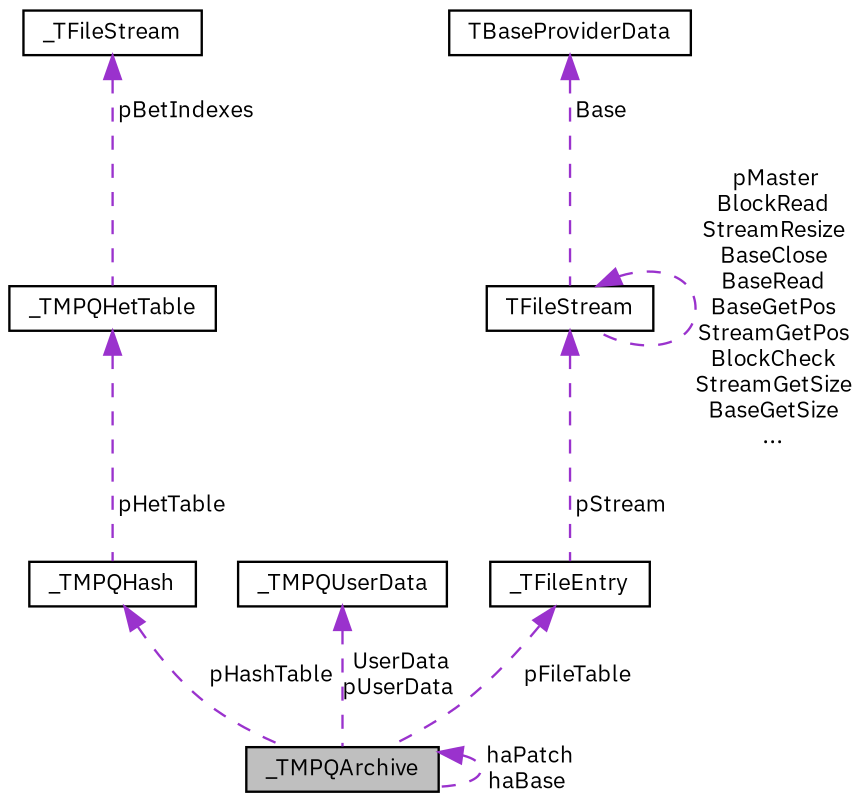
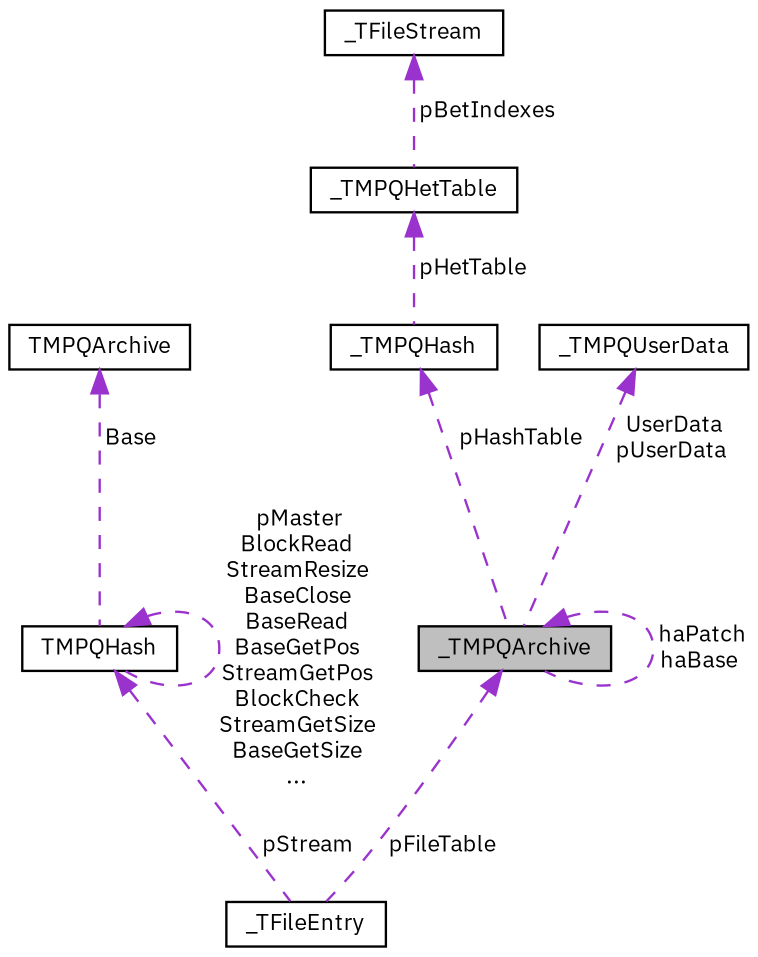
(570, 33) -> (100, 347)
(570, 308) -> (100, 649)
(471, 696) -> (411, 799)
